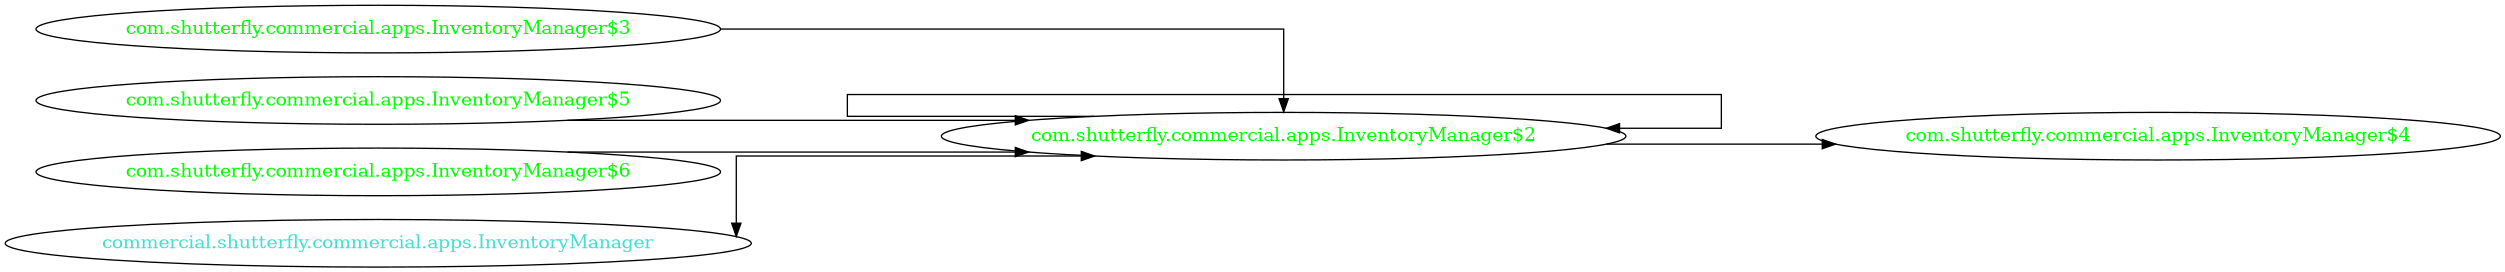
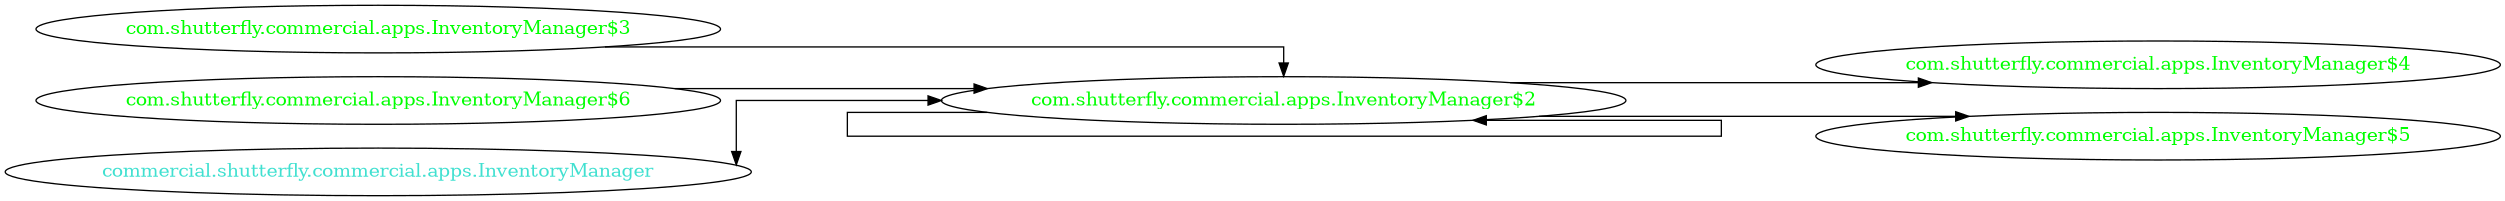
(791, 120) -> (1747, 116)
